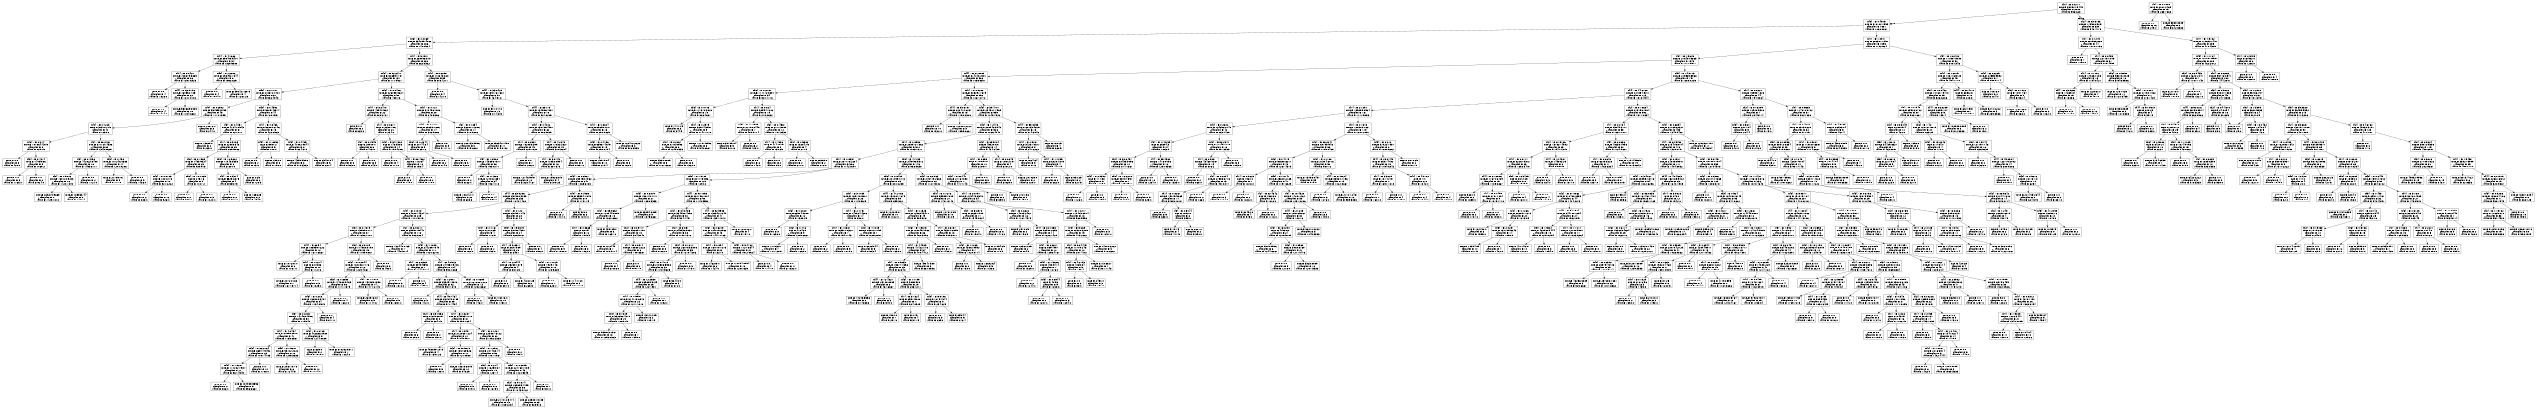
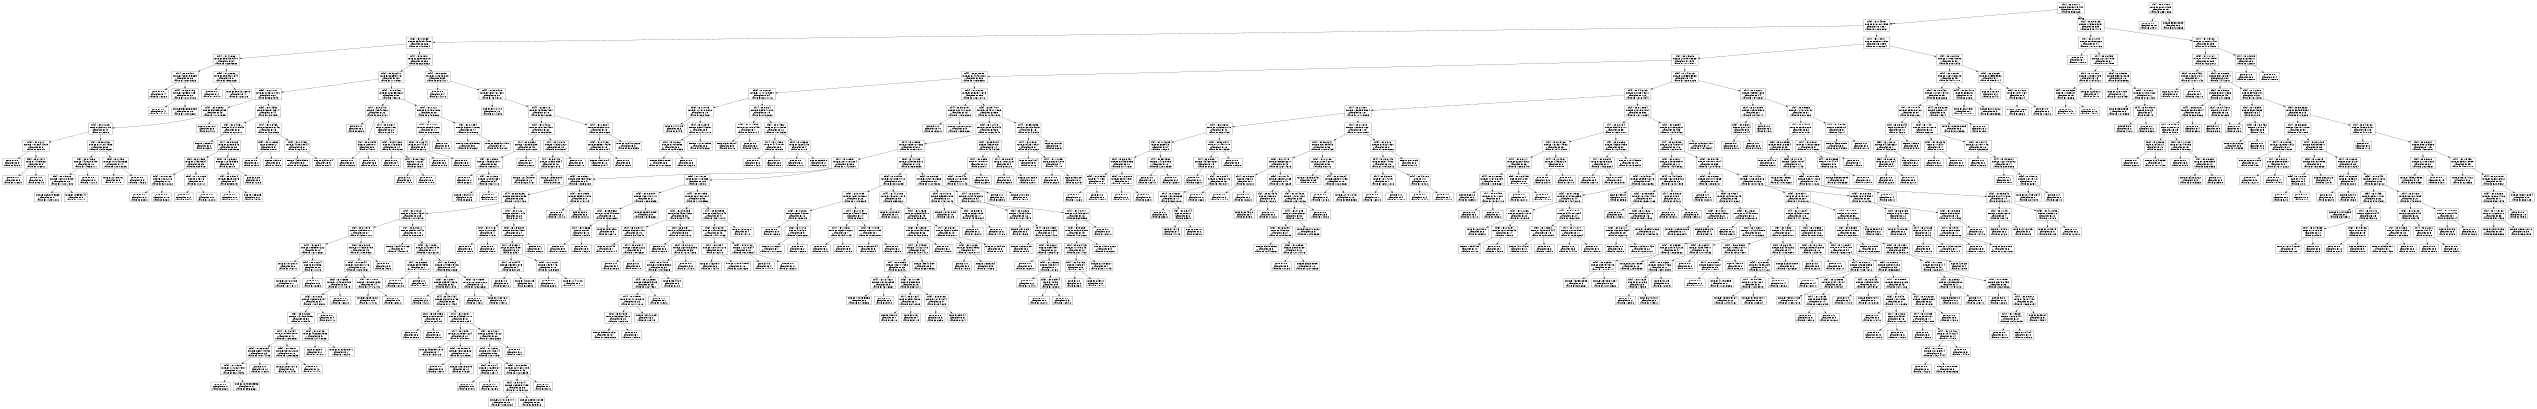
(377, 137) -> (372, 128)
